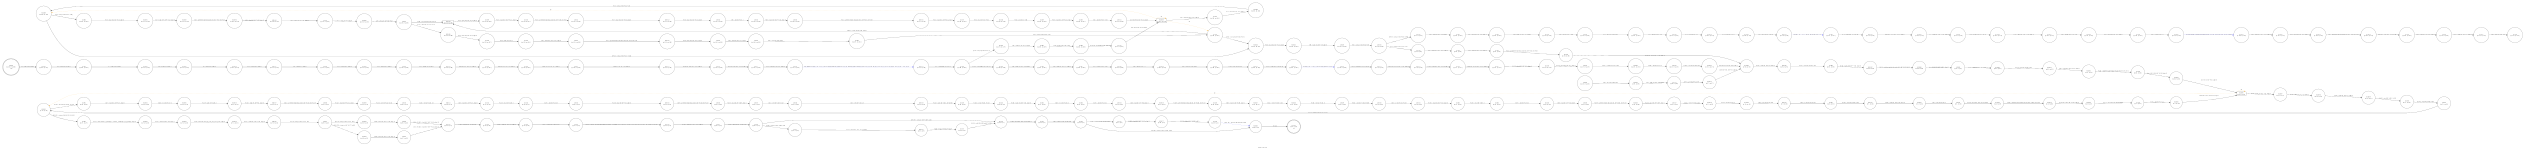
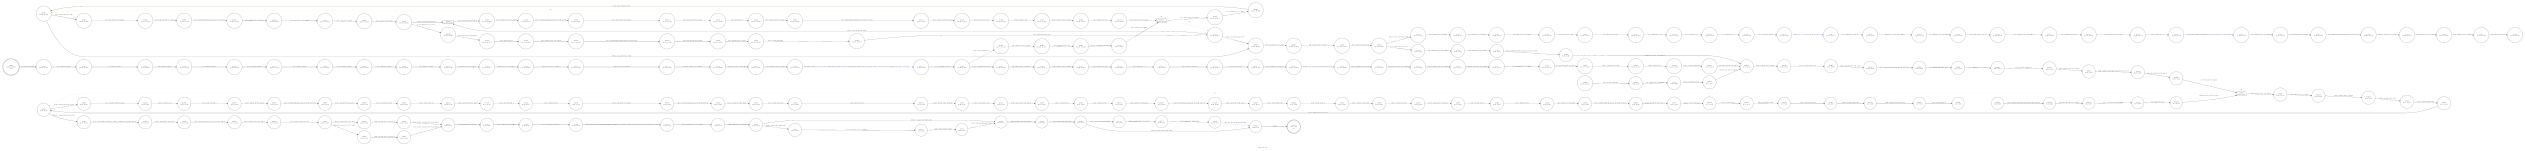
(1977, 103) -> none
